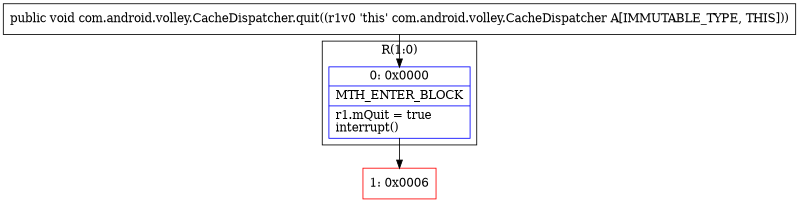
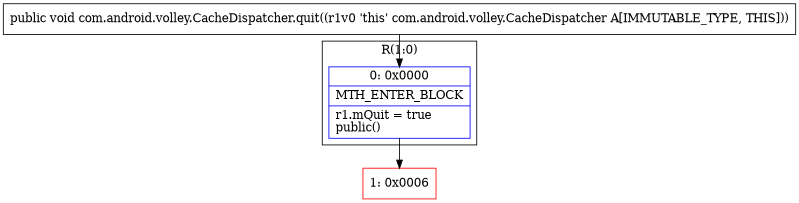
(367, 128) -> (358, 128)
